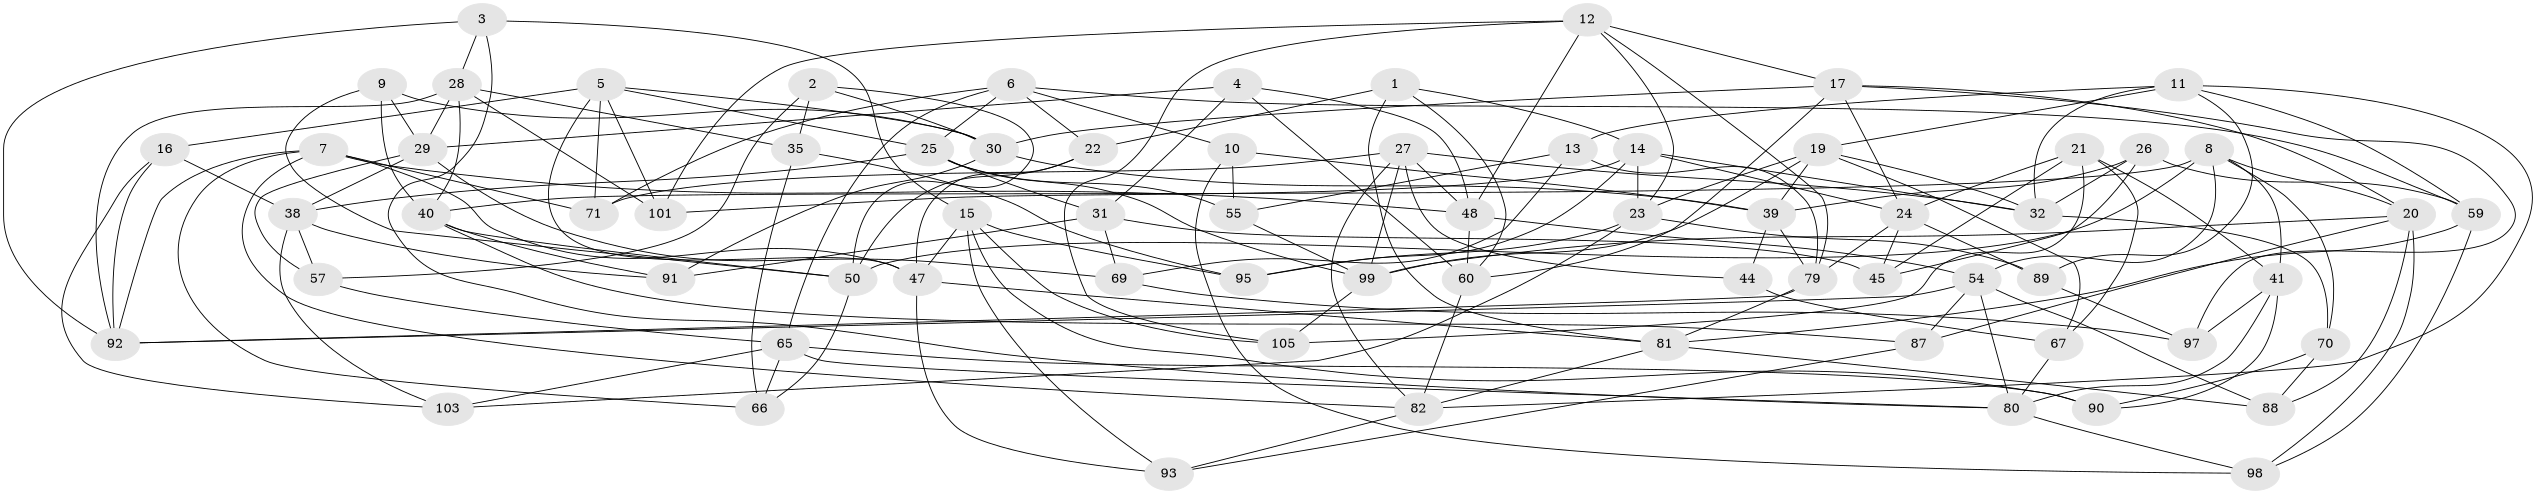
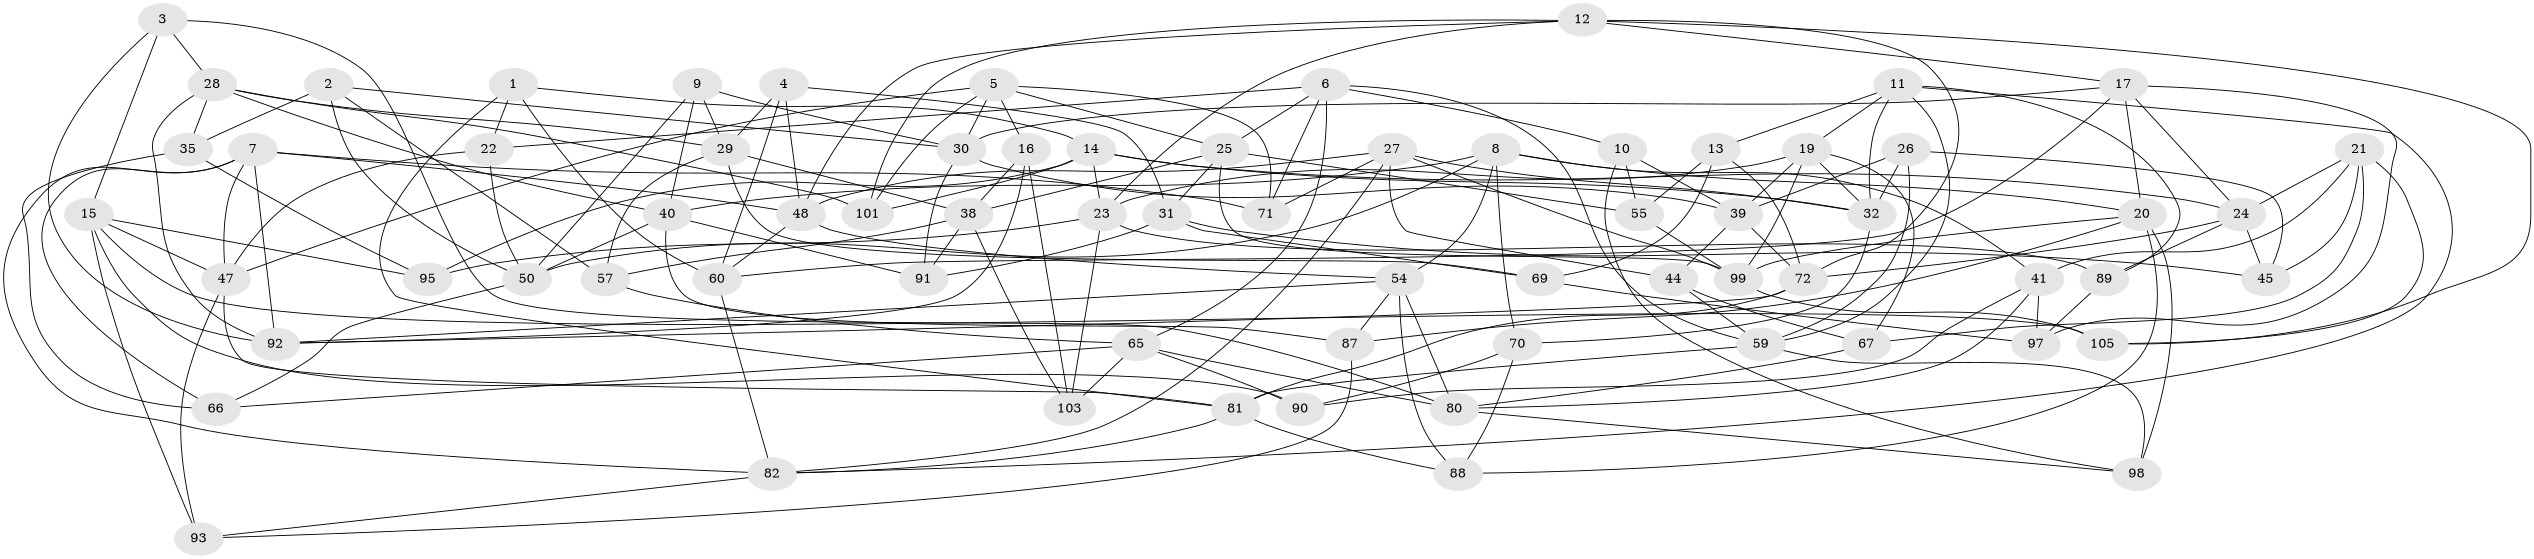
(1813, 279) -> (1803, 279)
none -> (1728, 320)
